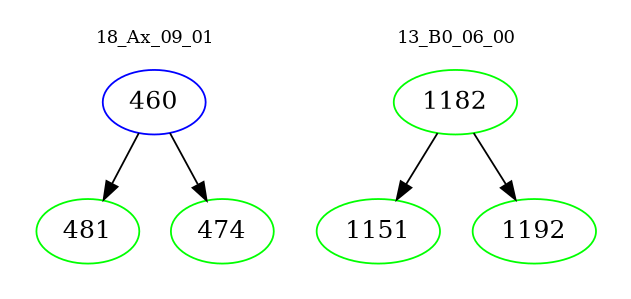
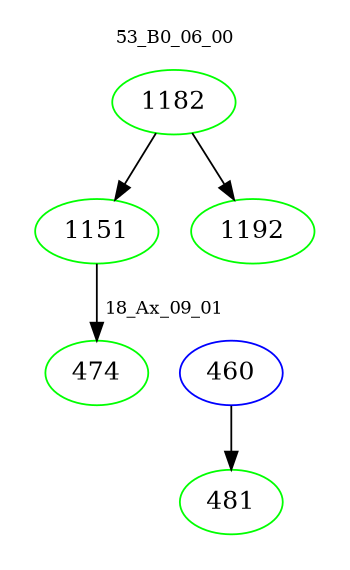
(456, 39) -> (175, 39)
(184, 159) -> (97, 303)
